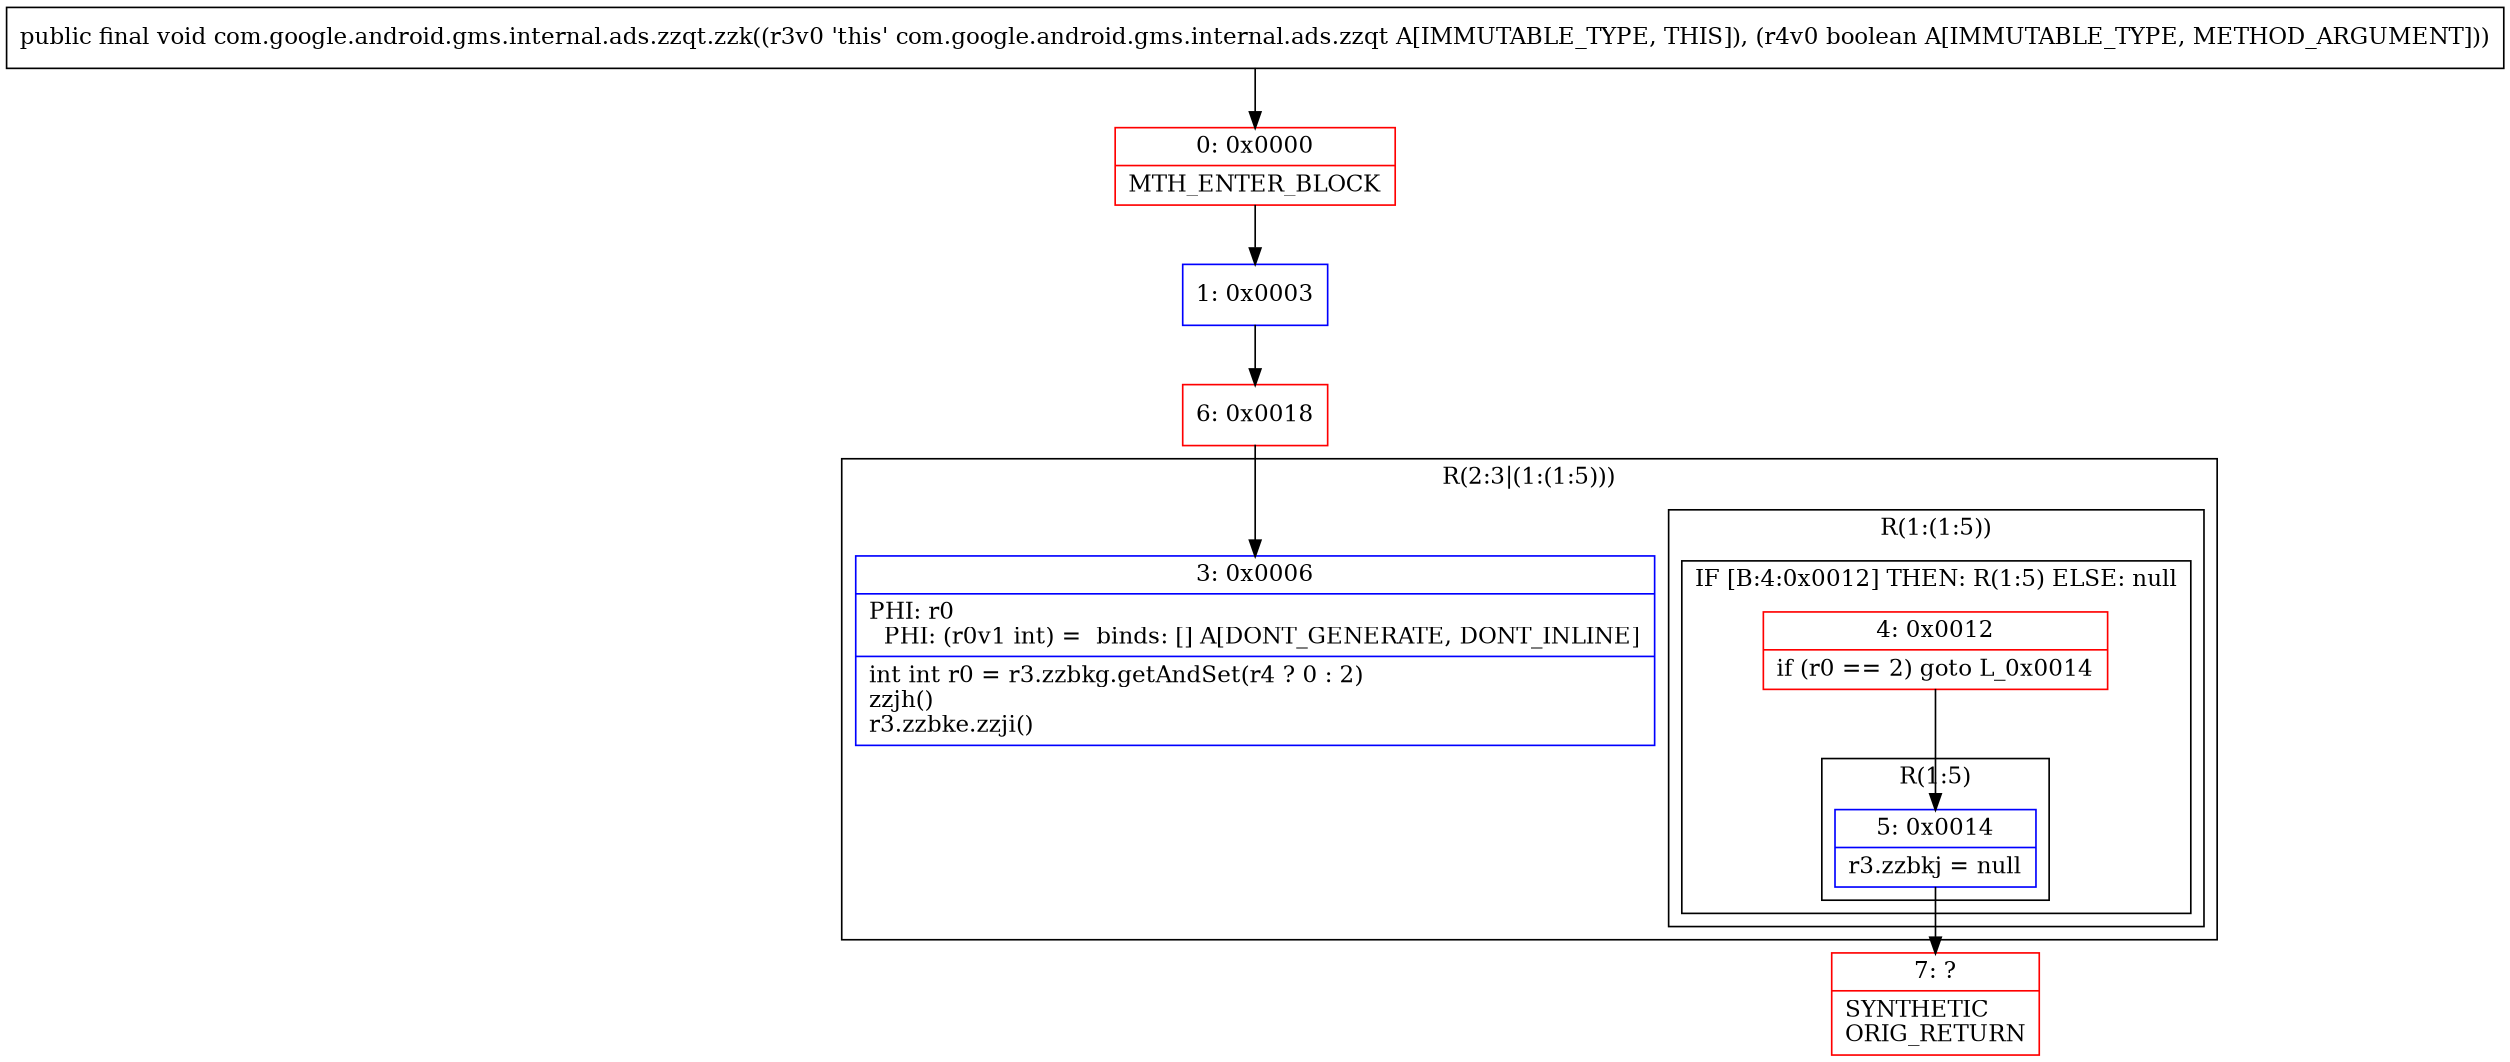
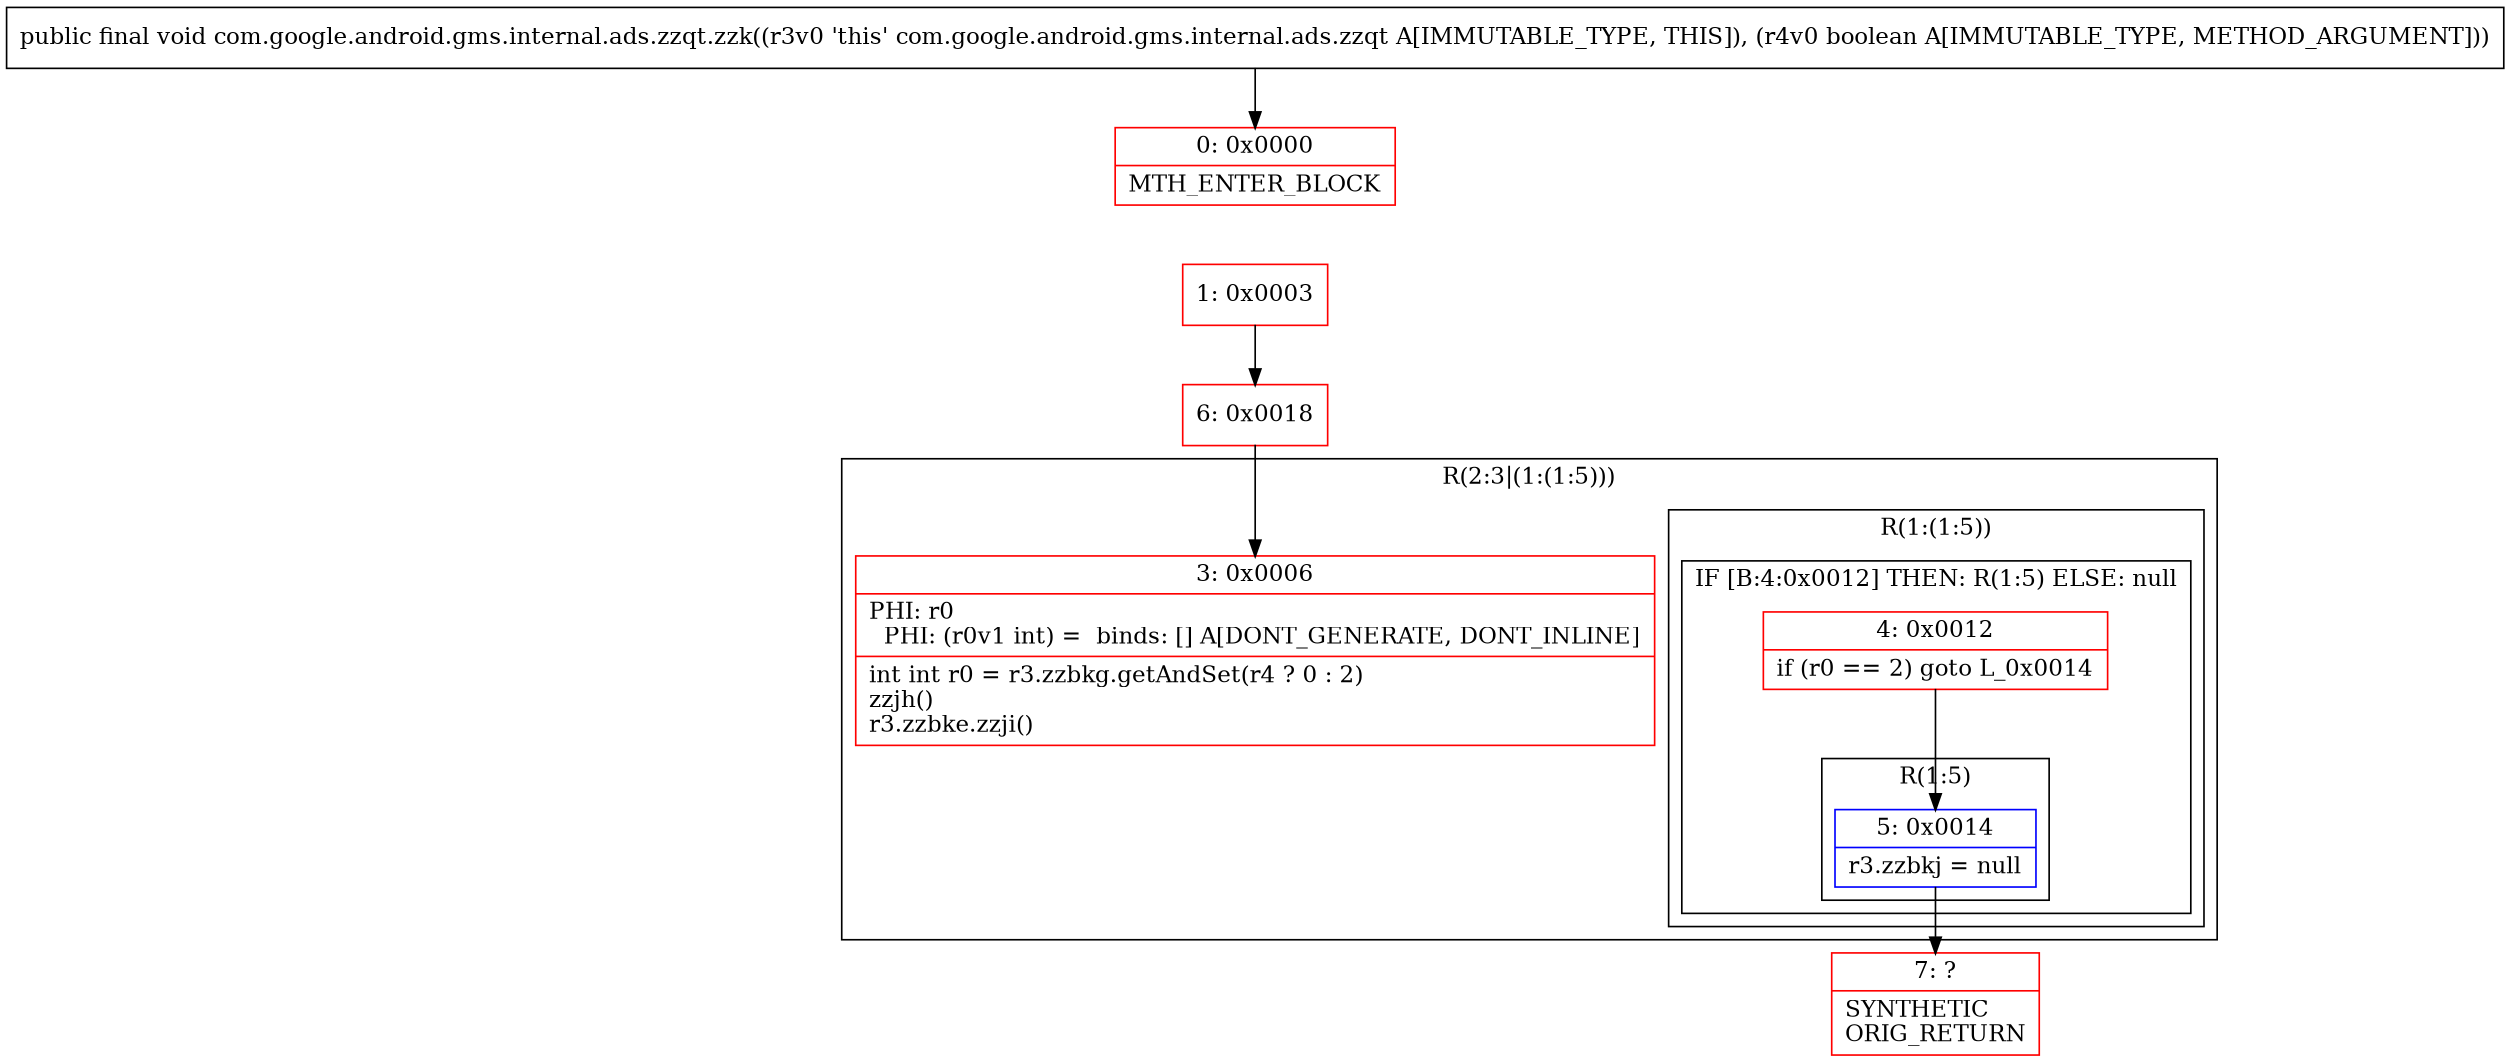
(1255, 226) -> none
(1255, 295) -> (1255, 295)
(1255, 651) -> (1255, 651)
